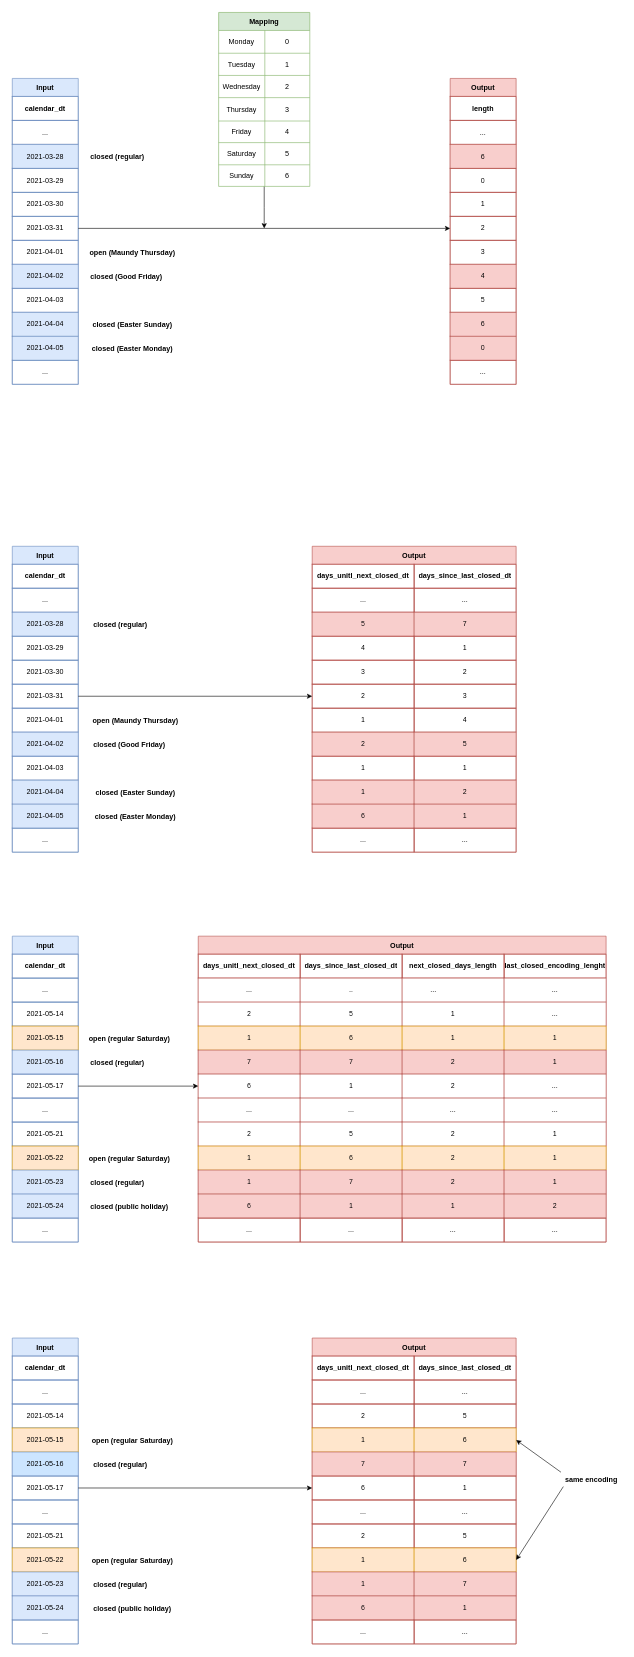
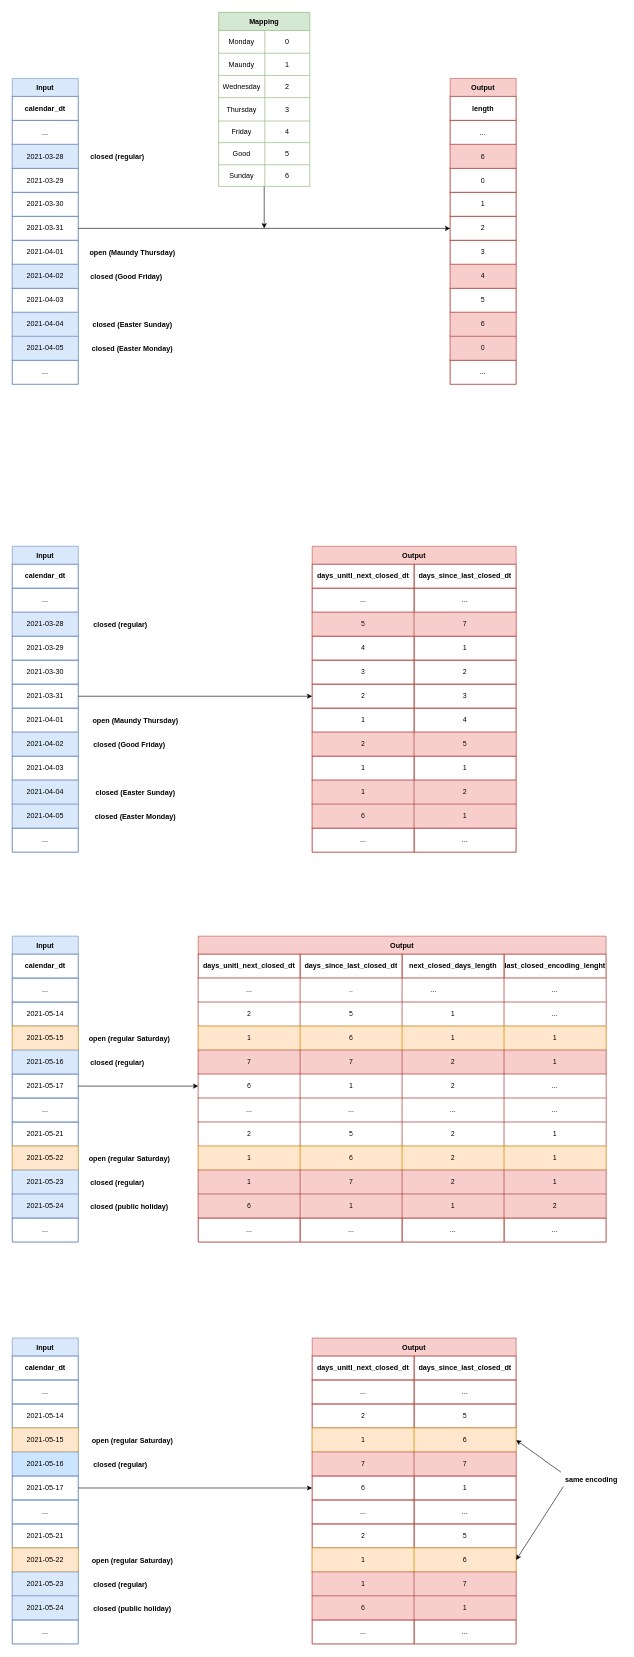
(242, 65) -> (242, 65)
(242, 154) -> (242, 154)
